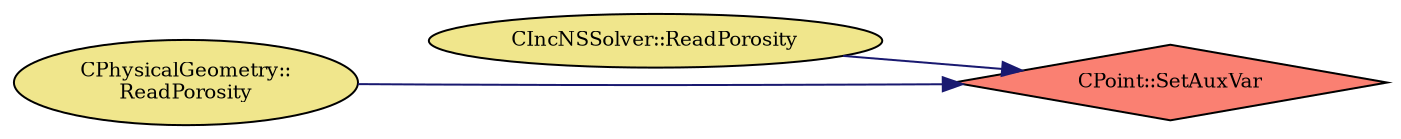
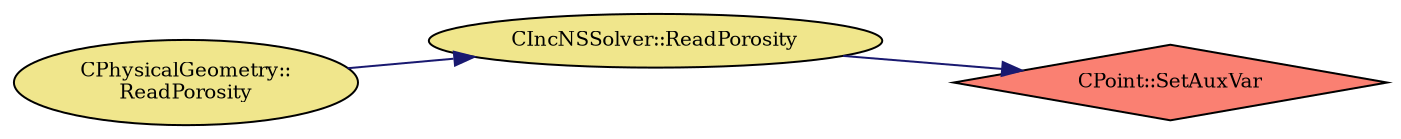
(650, 85) -> (400, 63)
